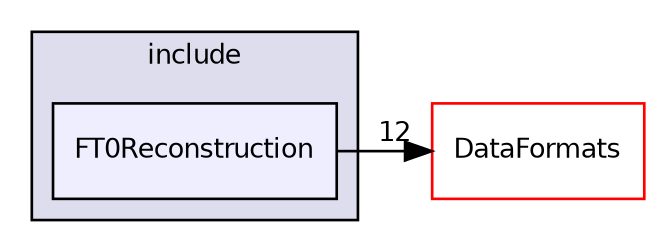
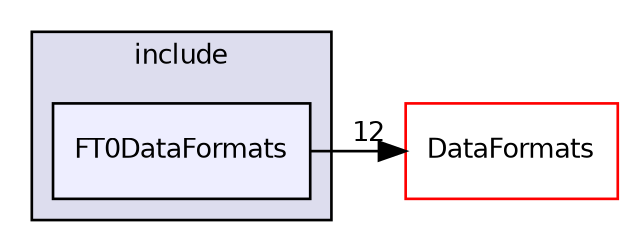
(195, 151) -> (182, 151)
